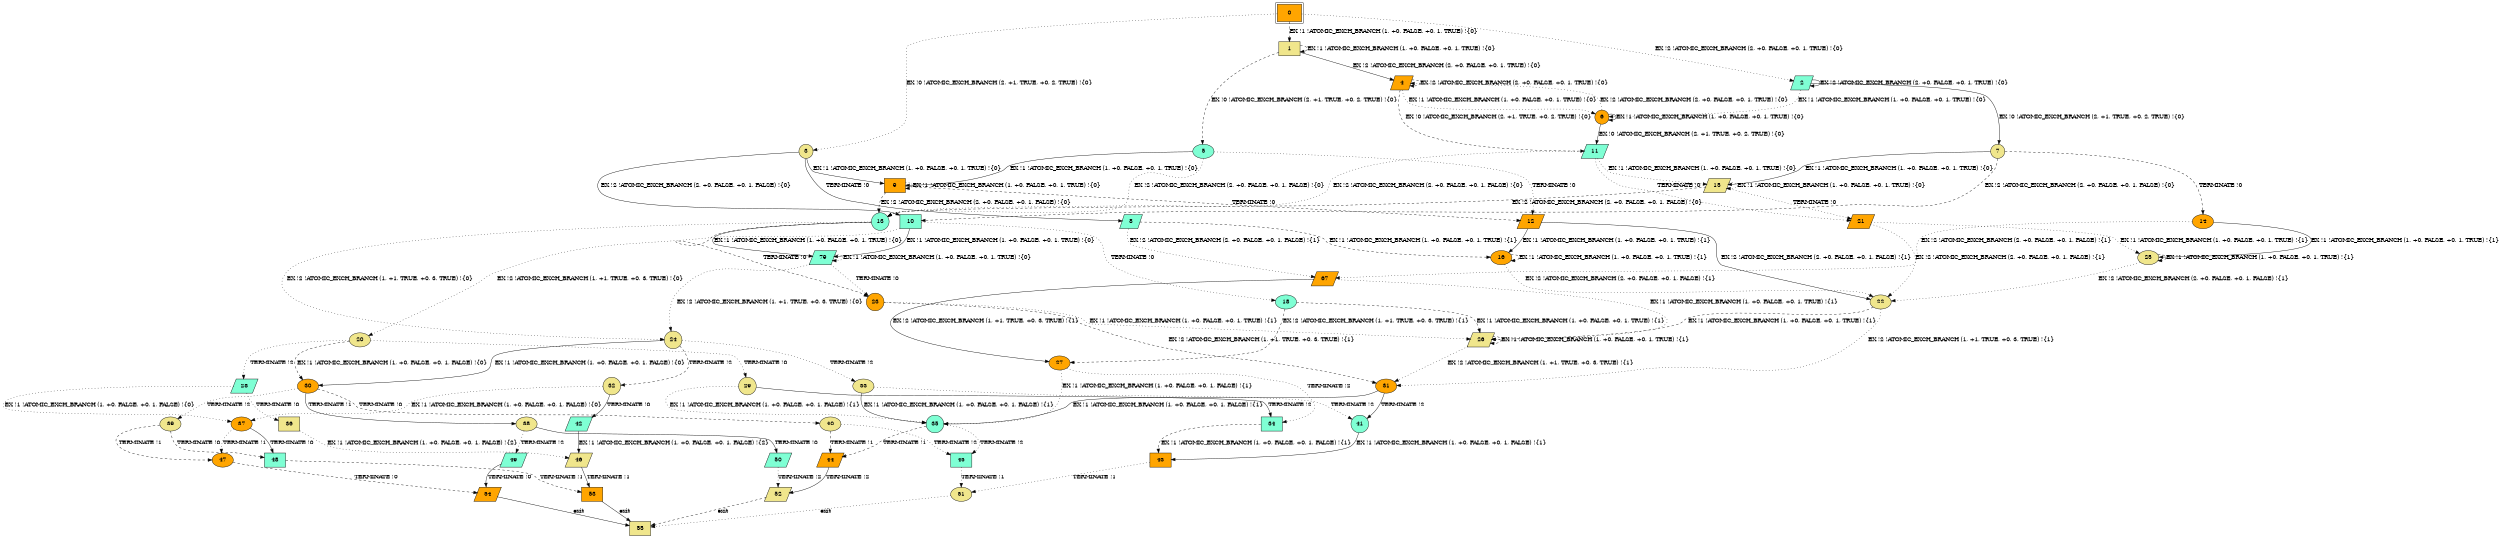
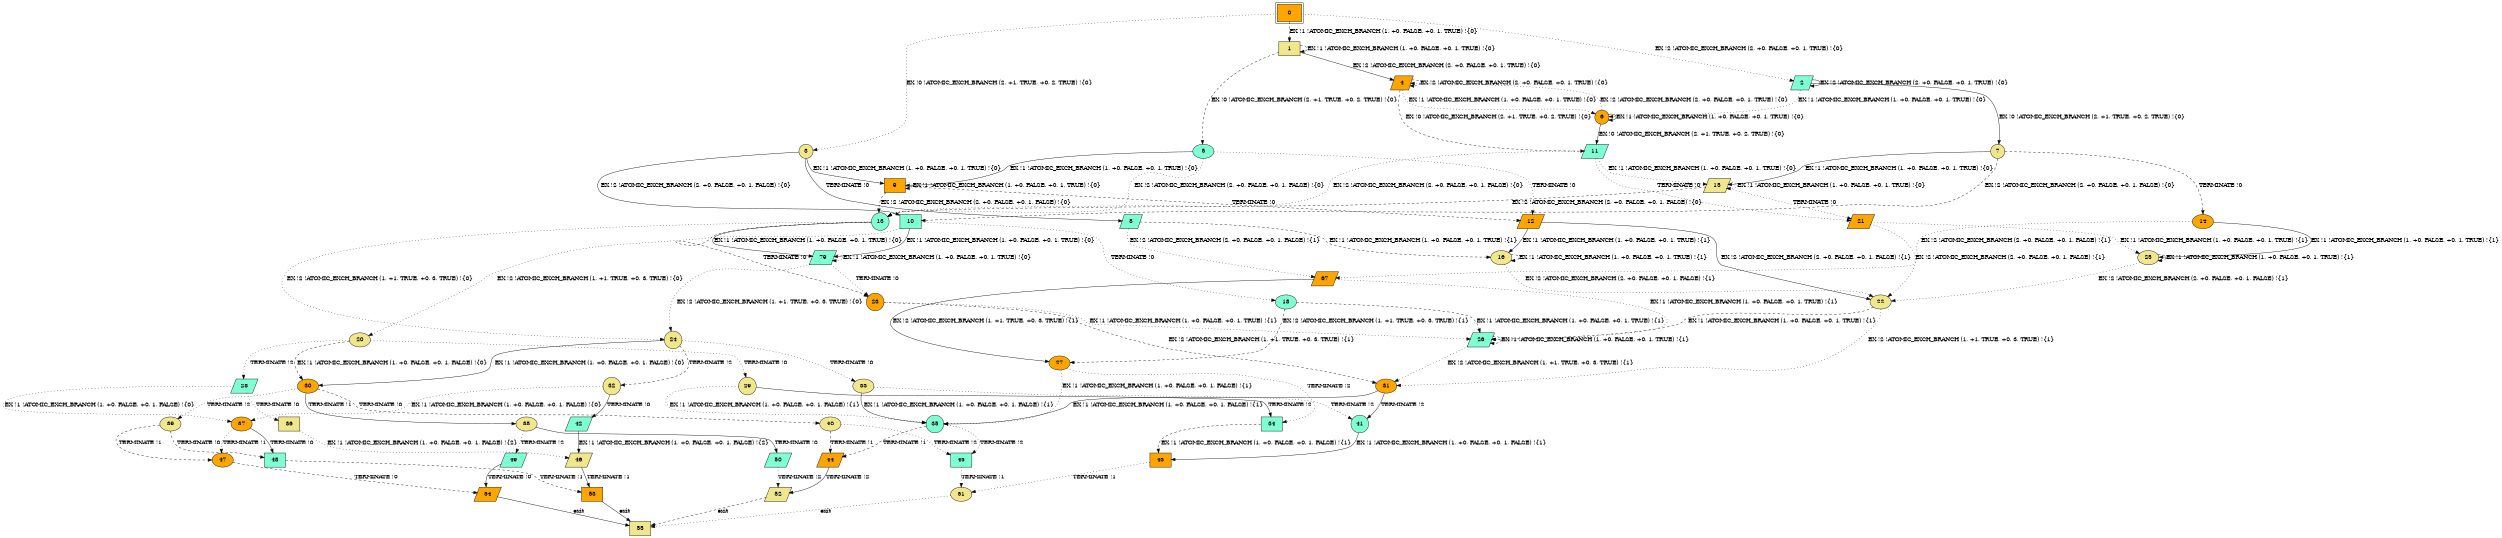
(1501, 258) -> (1501, 258)
(1481, 340) -> (1481, 340)
(852, 363) -> (852, 363)
